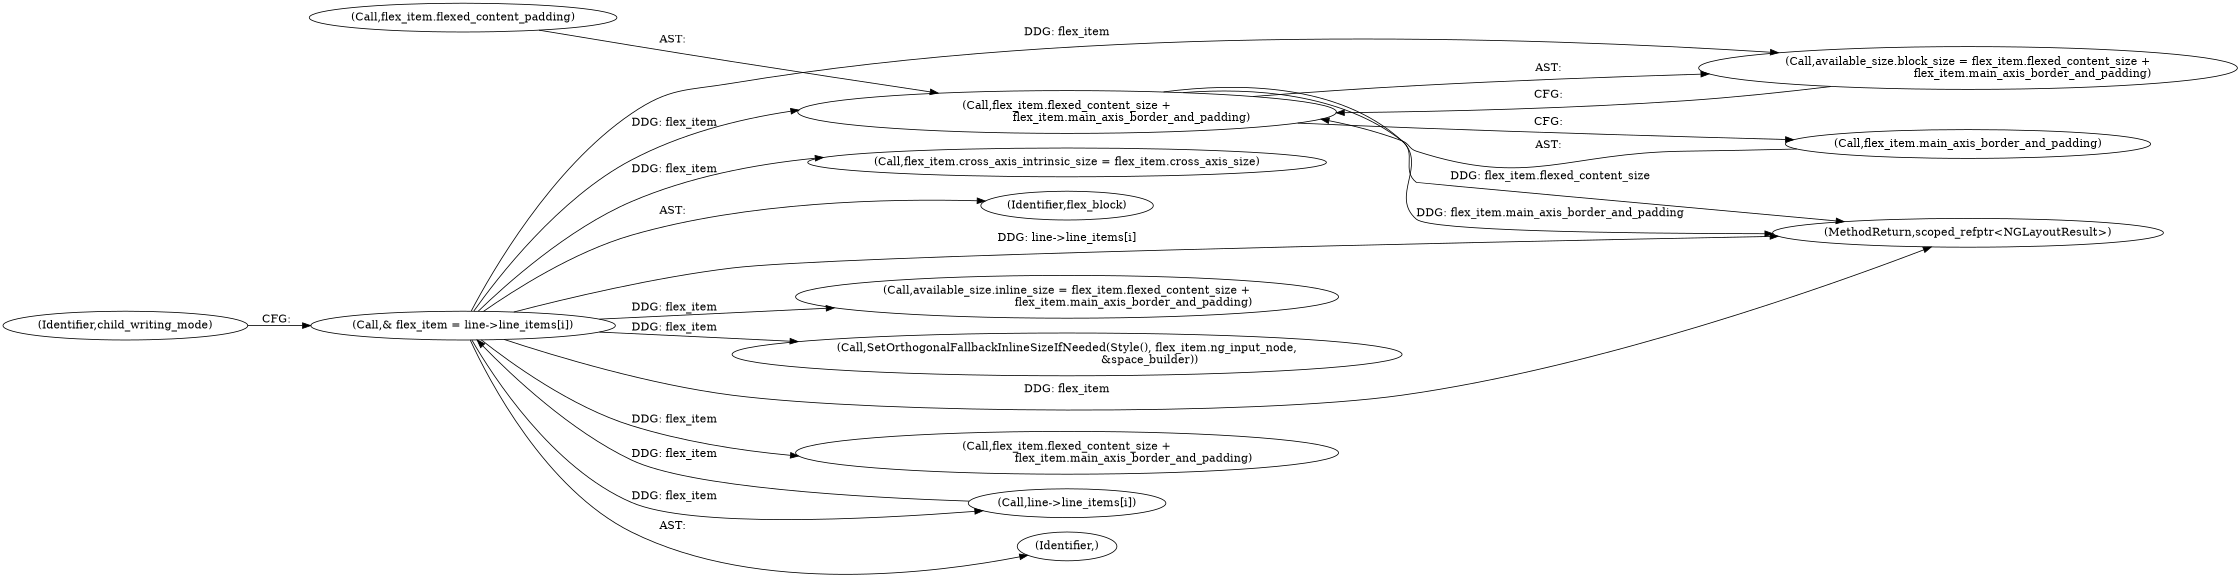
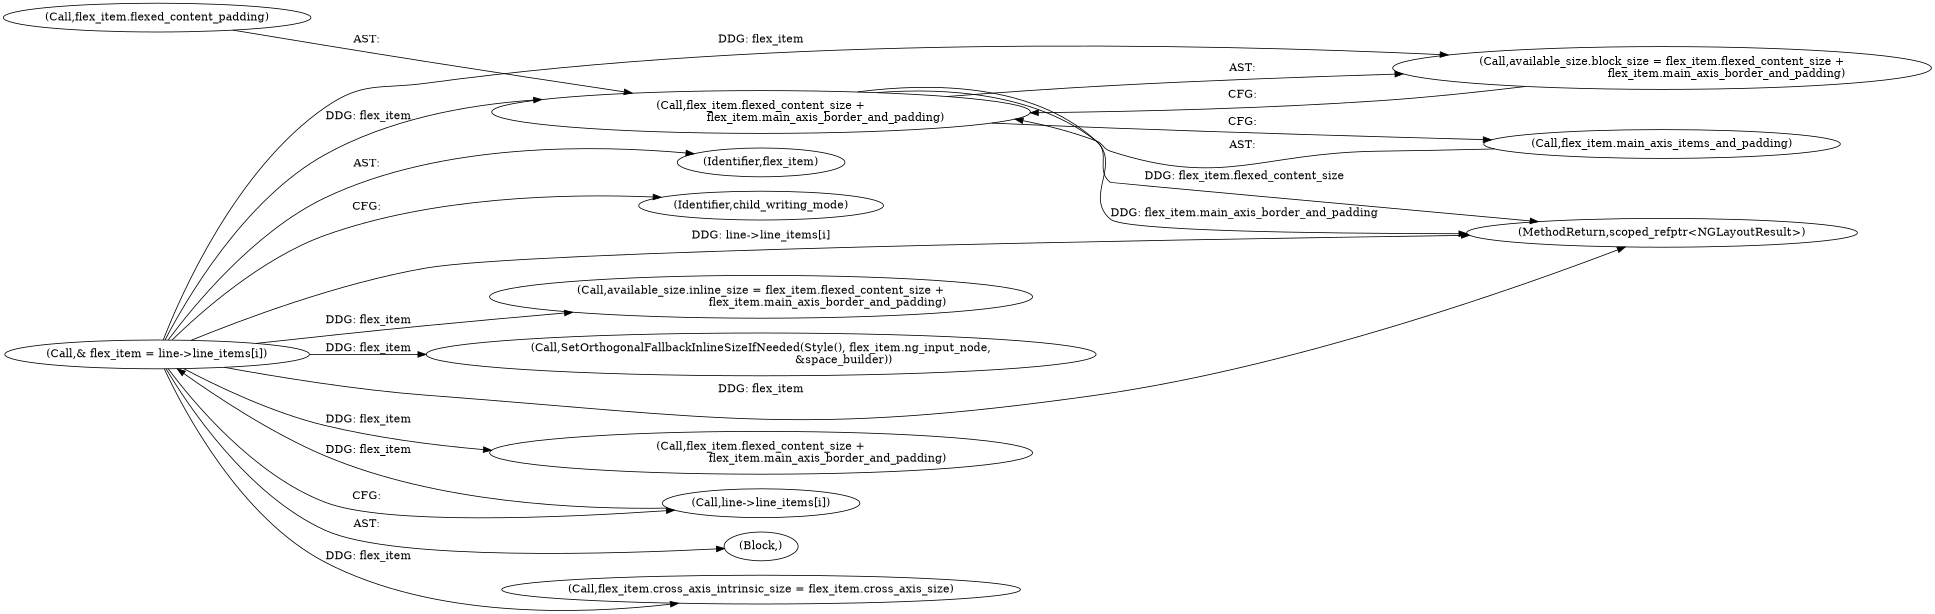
(1968, 144) -> (1662, 144)
(1067, 206) -> (761, 162)
(275, 326) -> (395, 216)
(675, 496) -> (369, 496)
(1067, 546) -> (761, 546)
